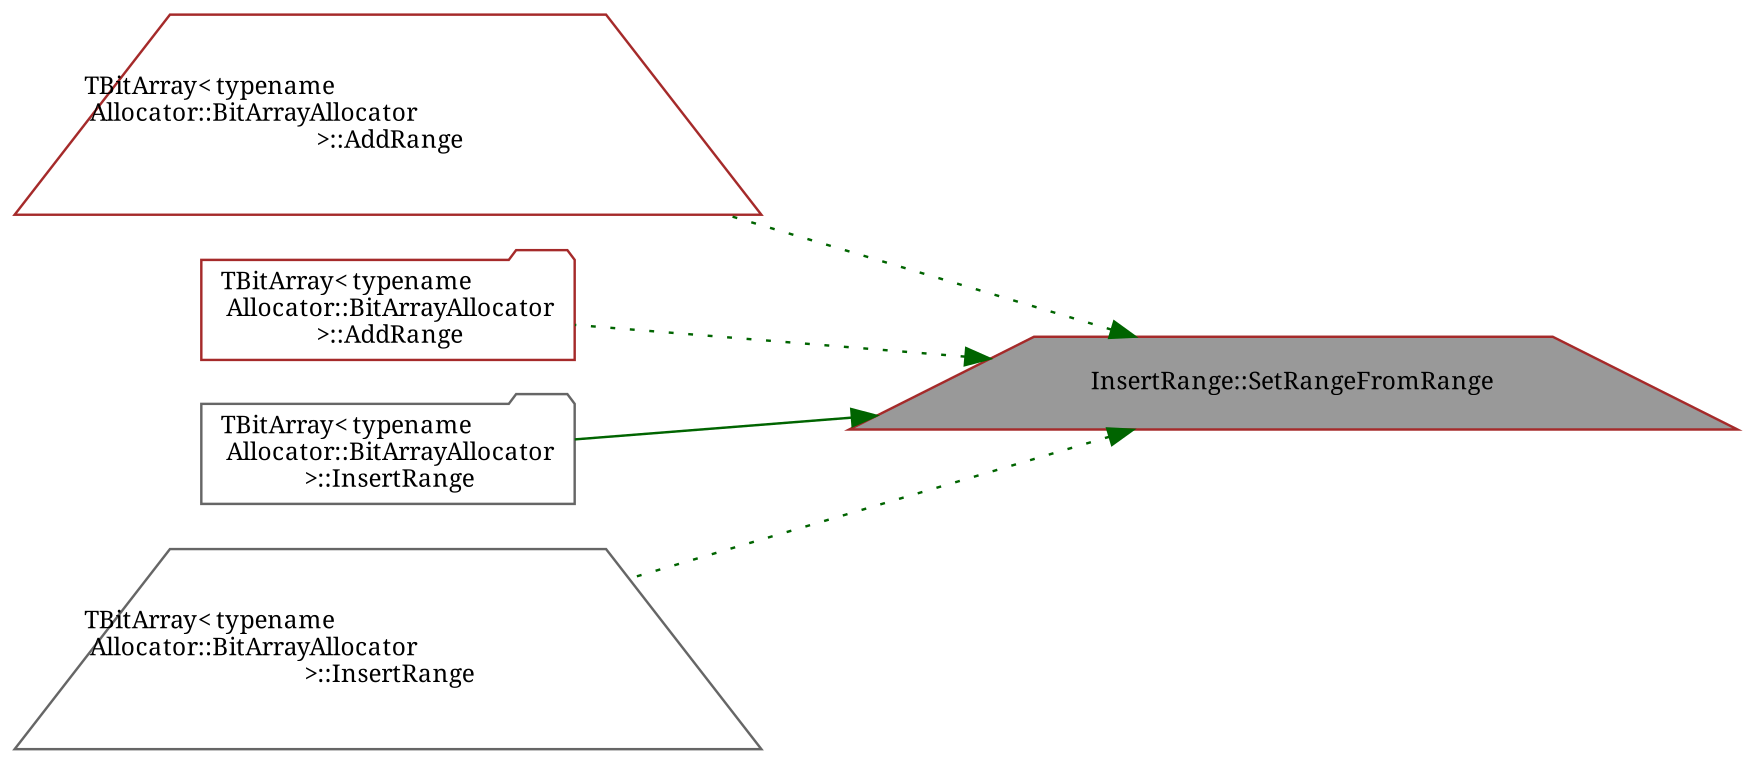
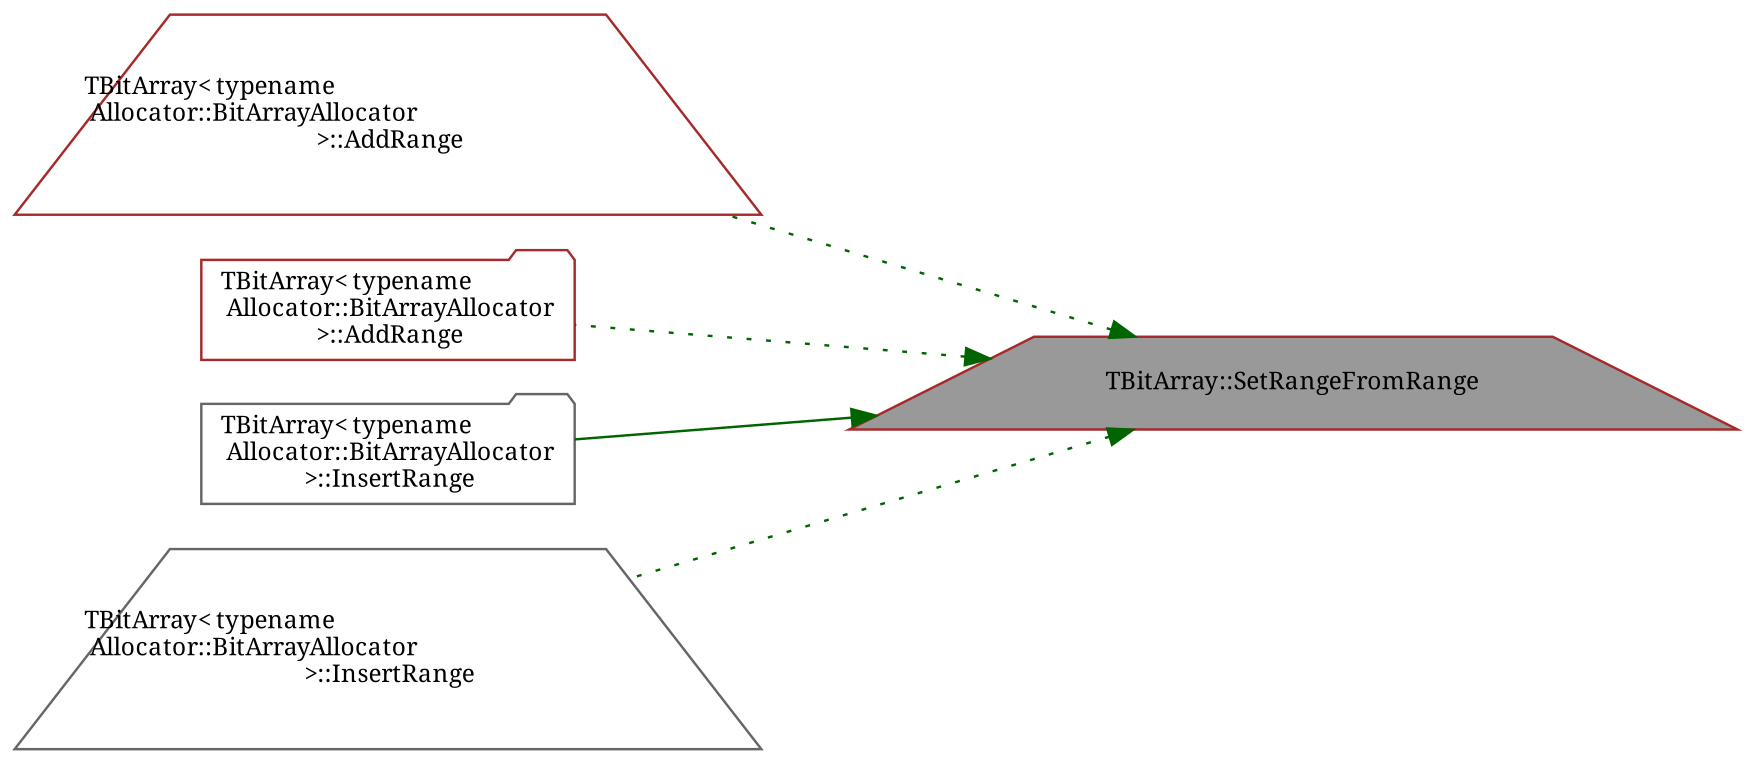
(1293, 383) -> (1293, 383)
